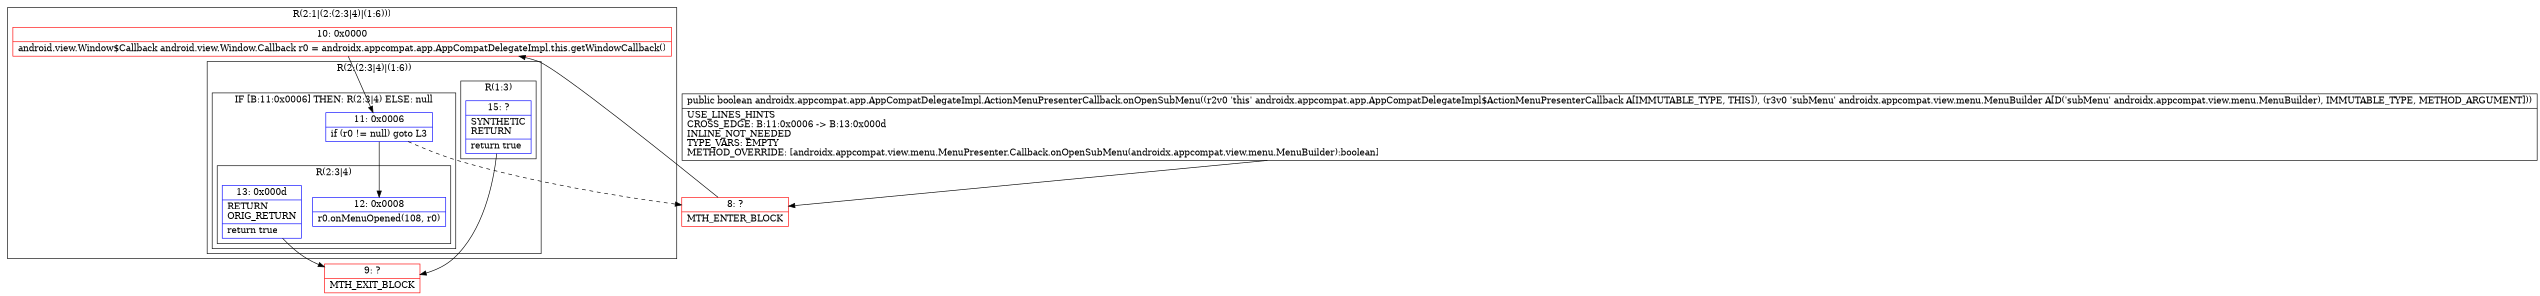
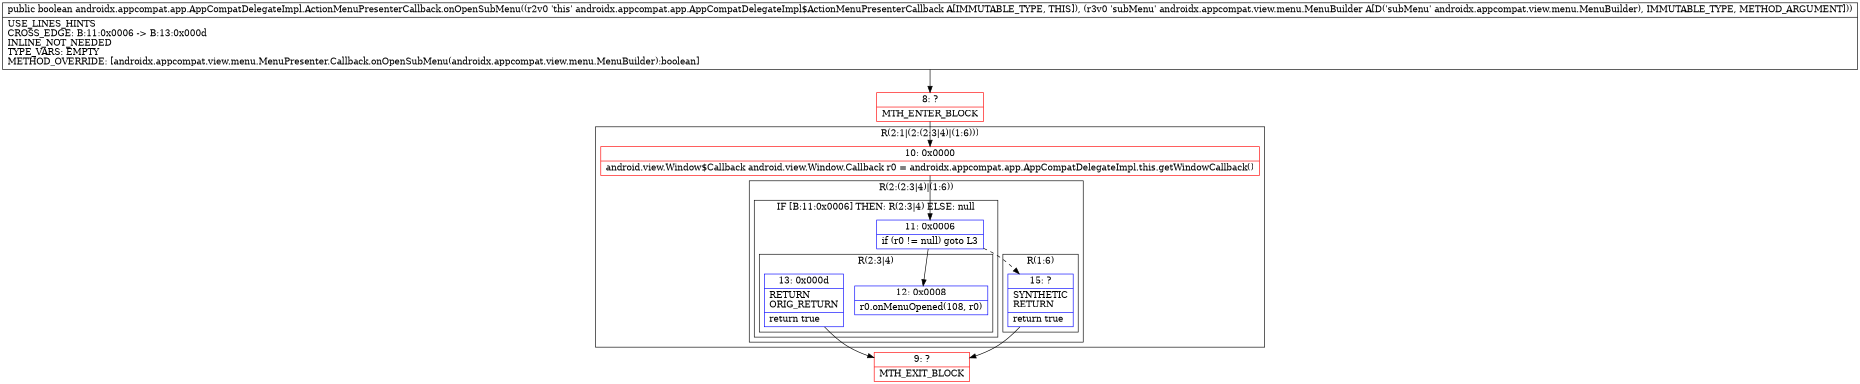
(498, 88) -> (1041, 261)
(533, 179) -> (1007, 262)
